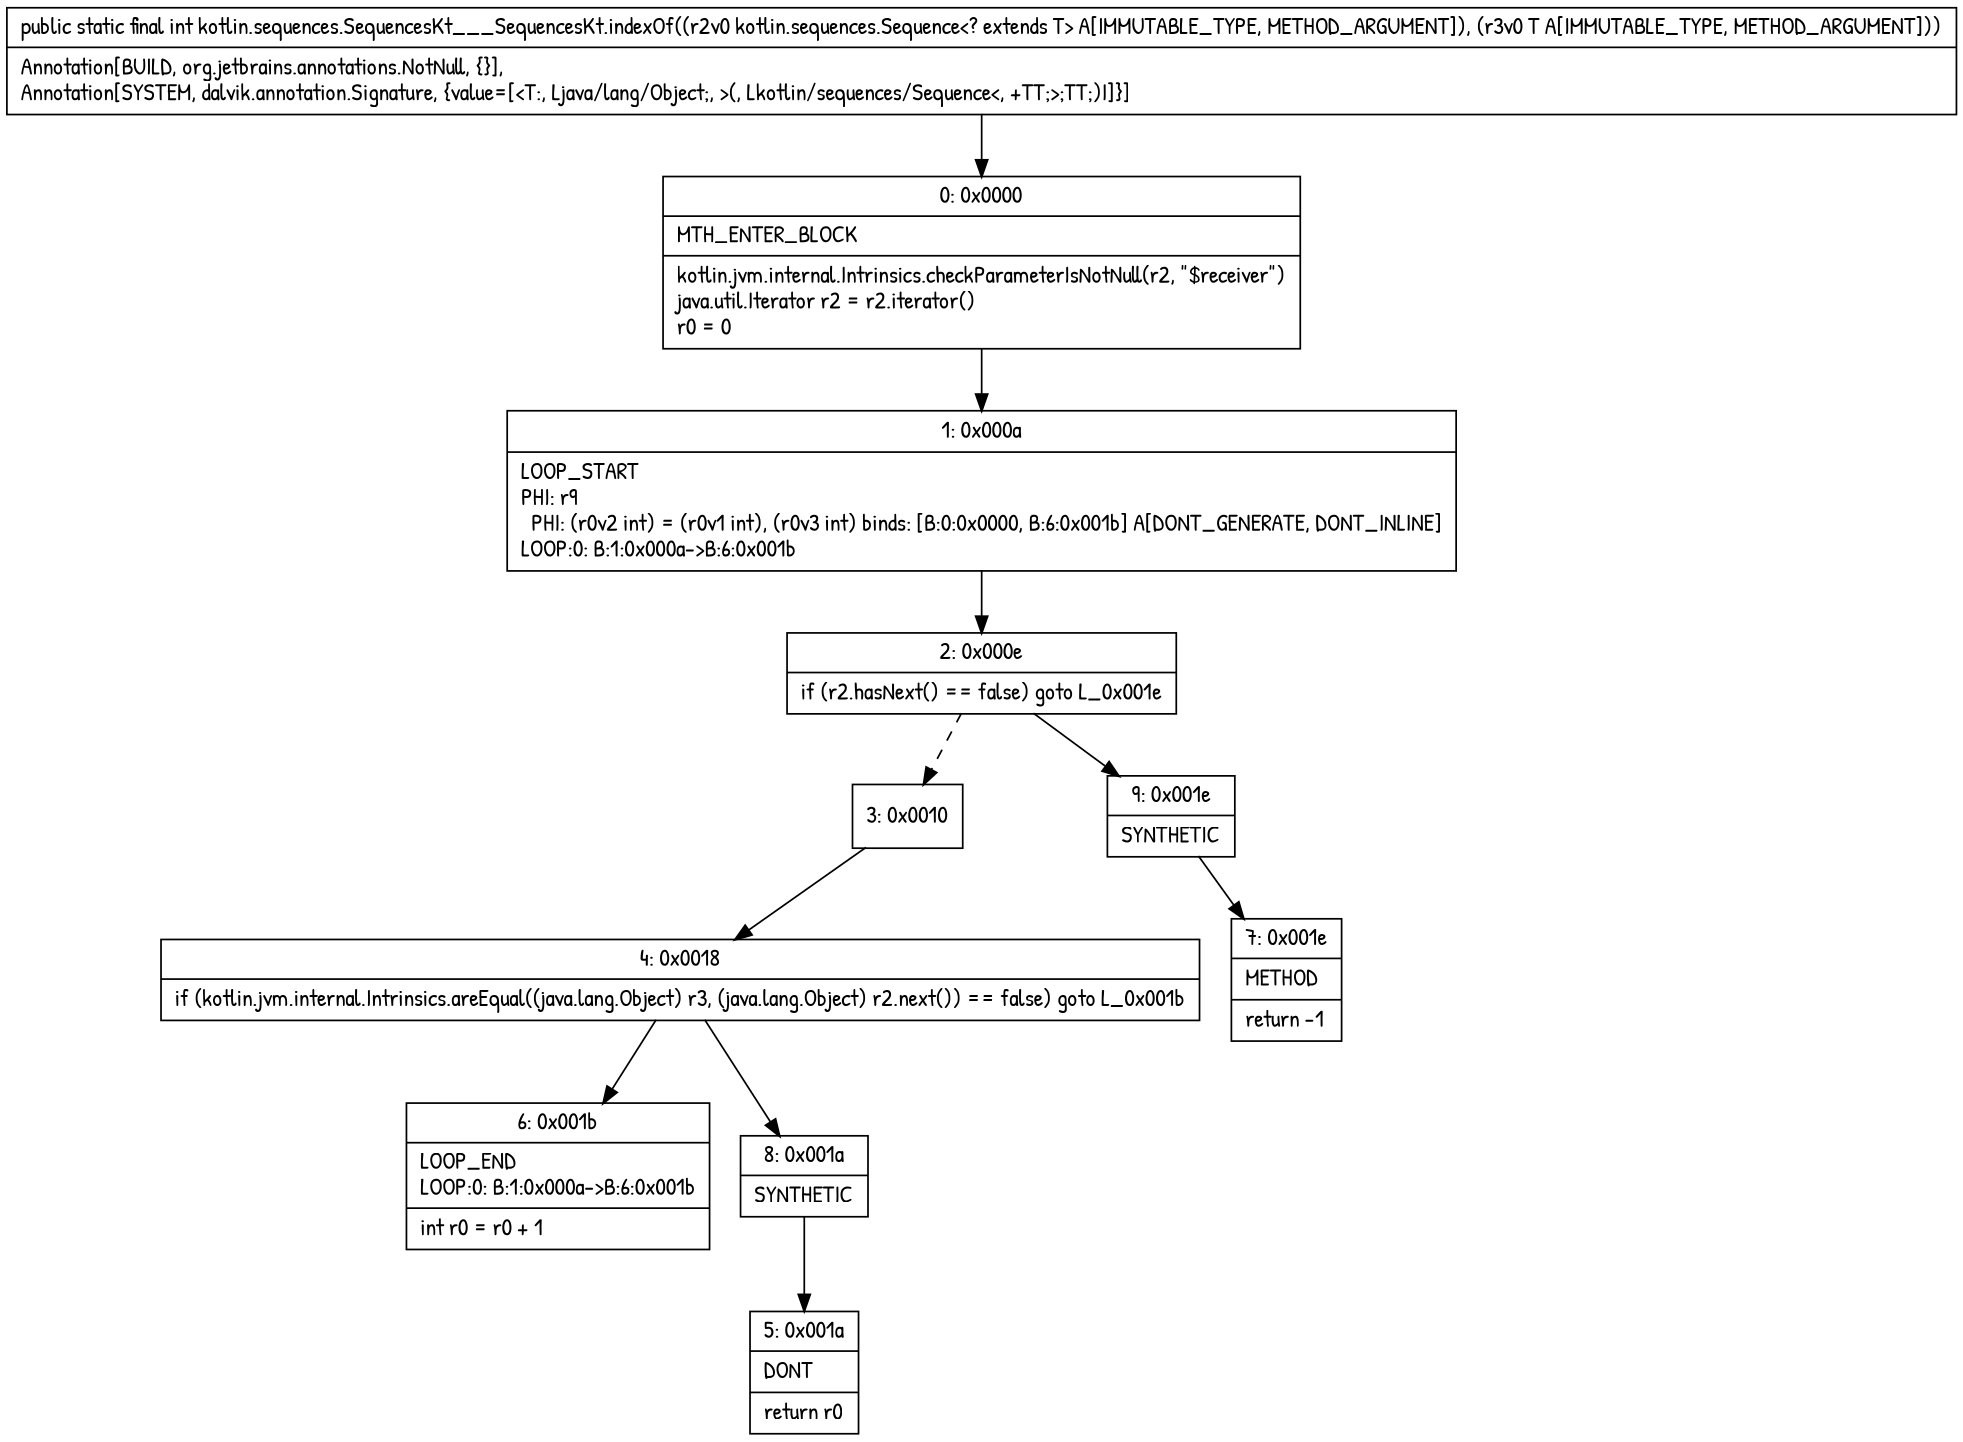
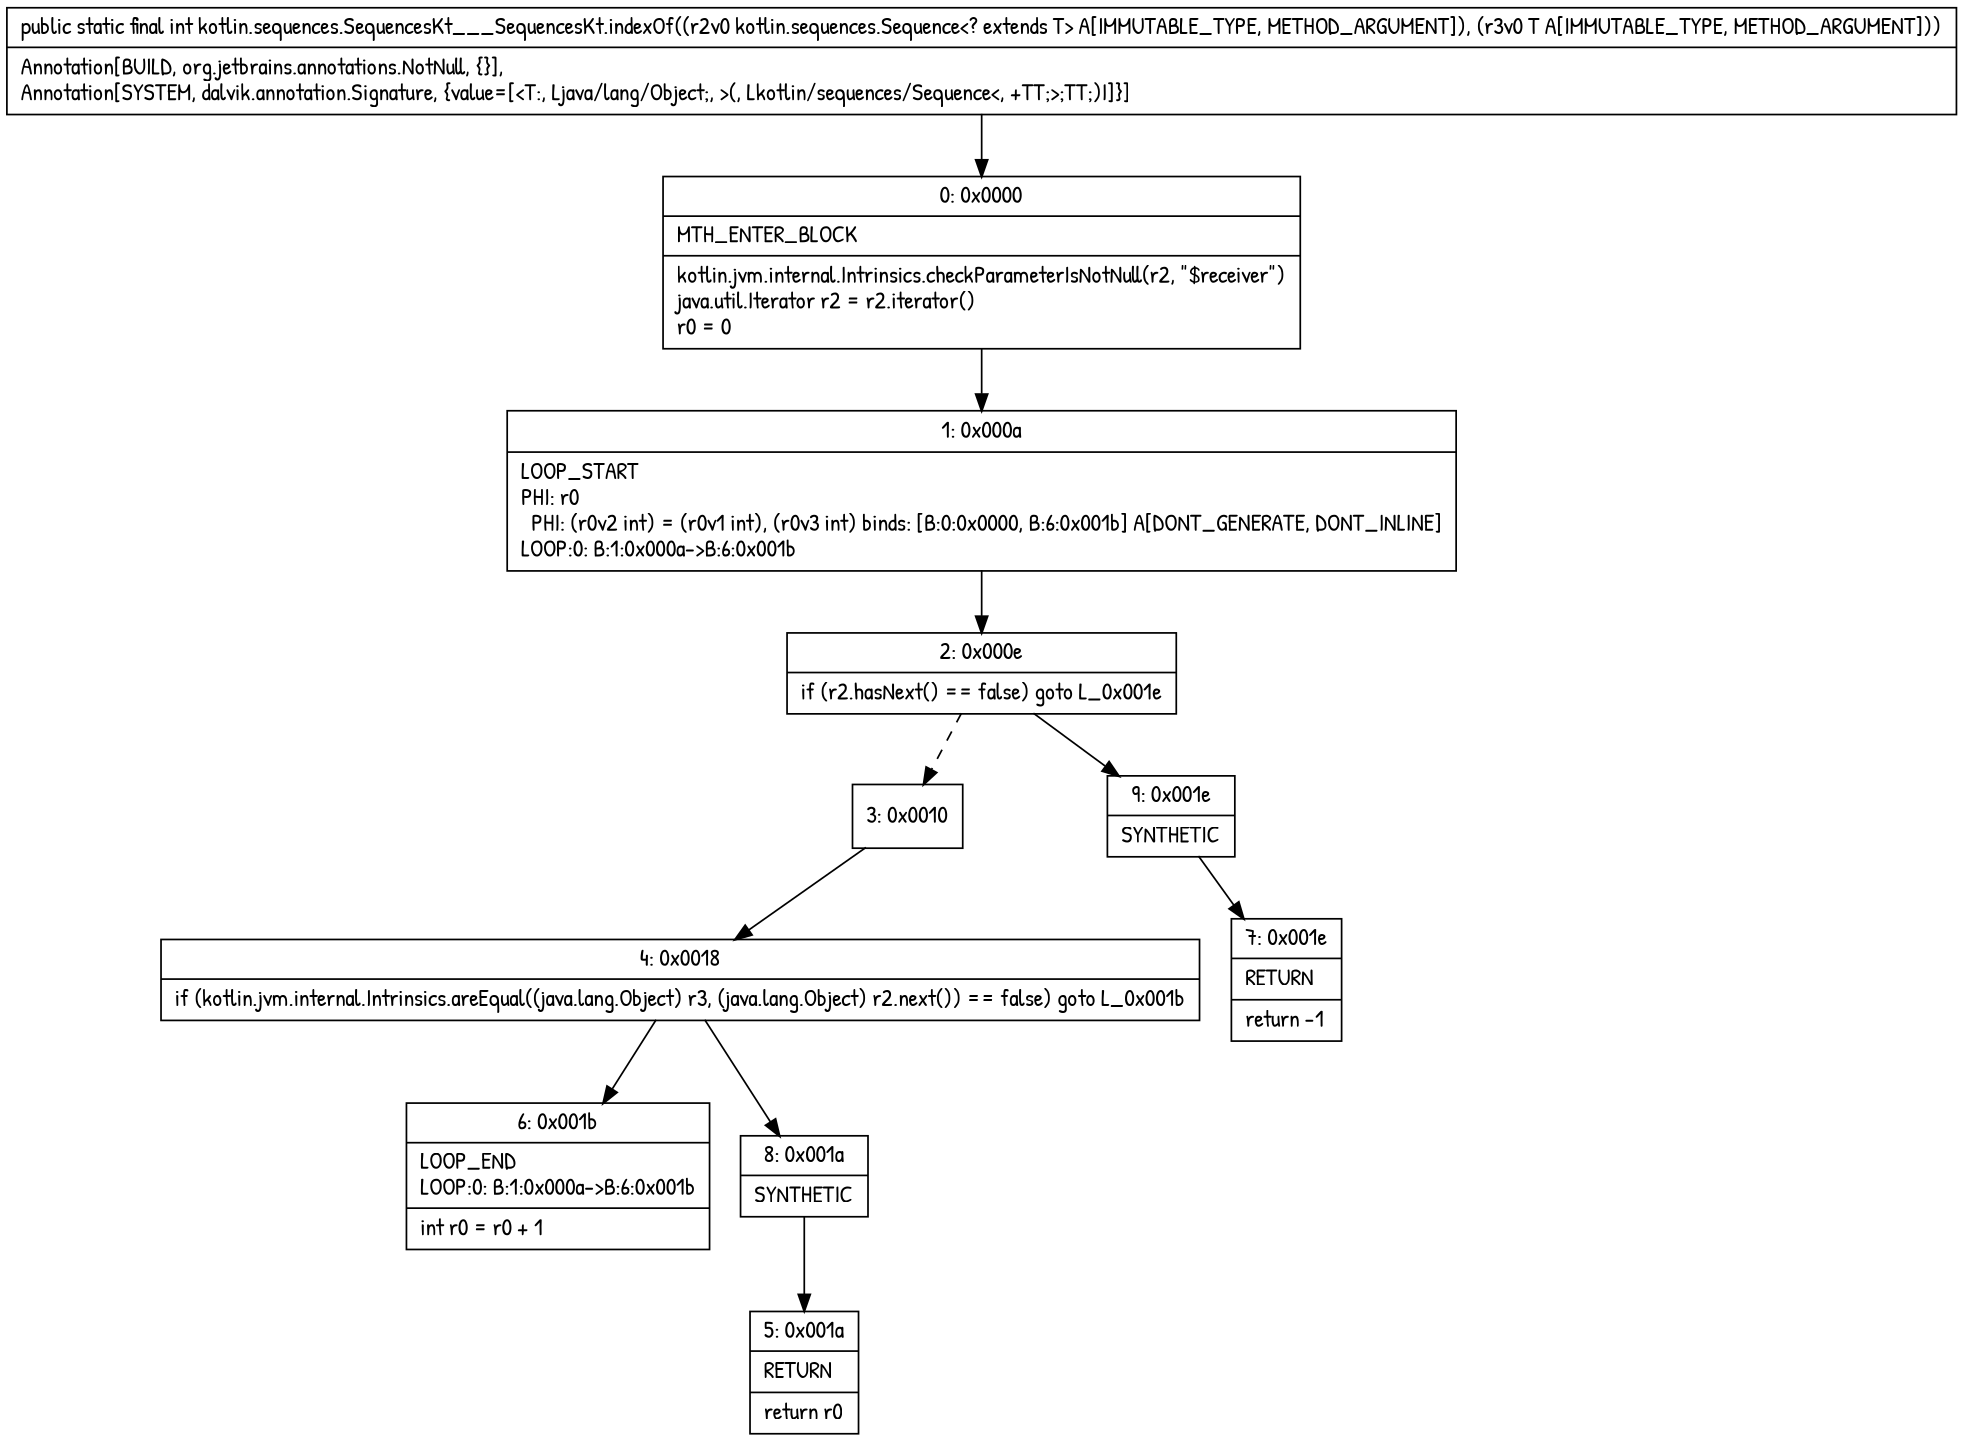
(553, 498) -> (553, 498)
(1282, 978) -> (1280, 978)
(789, 1371) -> (798, 1371)
